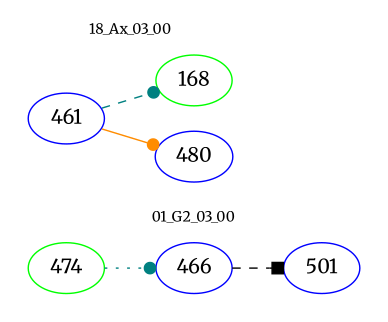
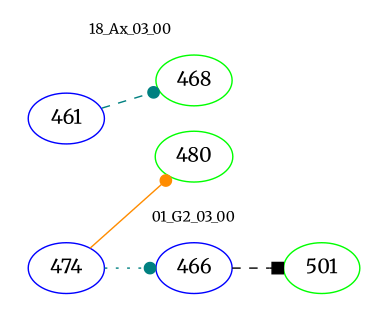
(194, 80) -> (194, 80)
(125, 136) -> (126, 216)
(194, 157) -> (194, 157)
(66, 268) -> (66, 268)
(322, 268) -> (322, 268)
